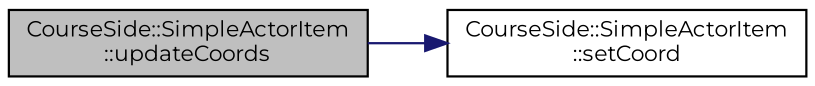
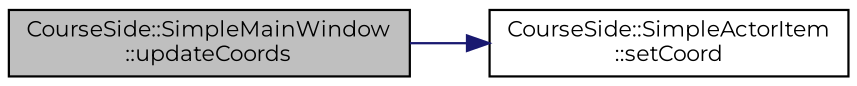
(188, 43) -> (209, 43)
